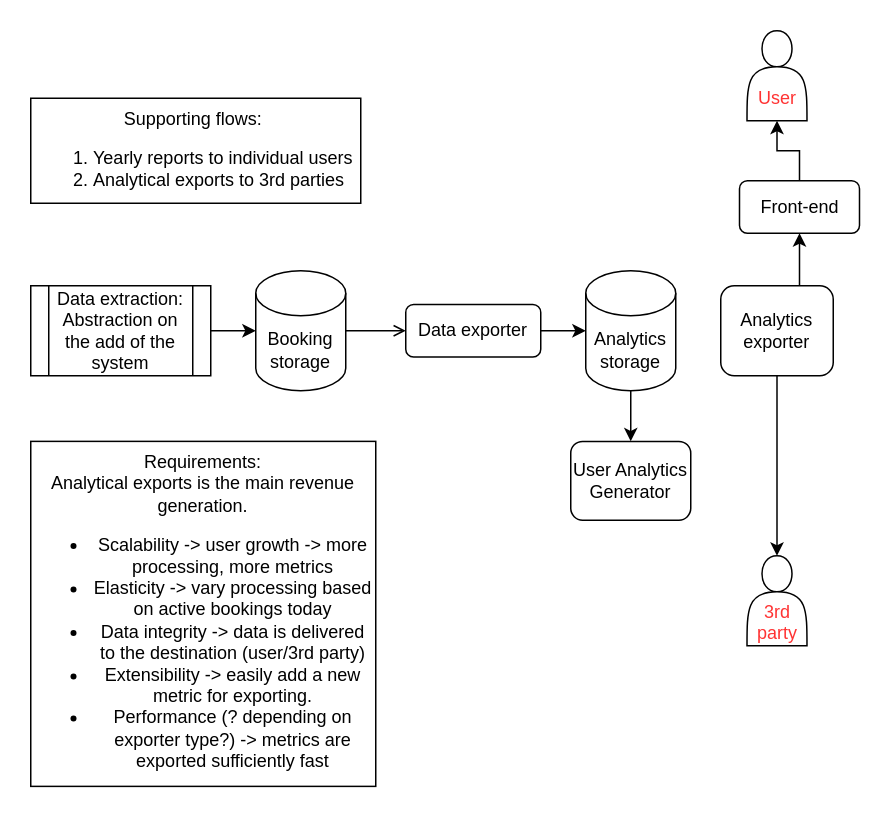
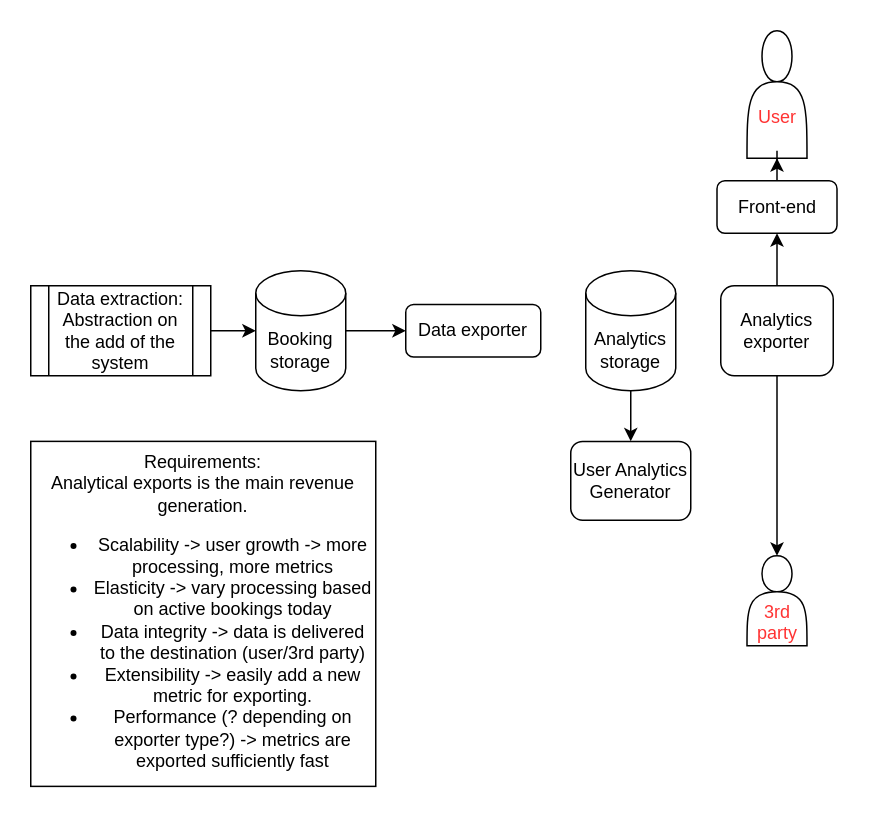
(777, 76) -> (777, 95)
(196, 151) -> none
(800, 207) -> (777, 207)
(396, 331) -> (394, 331)
(558, 331) -> none
